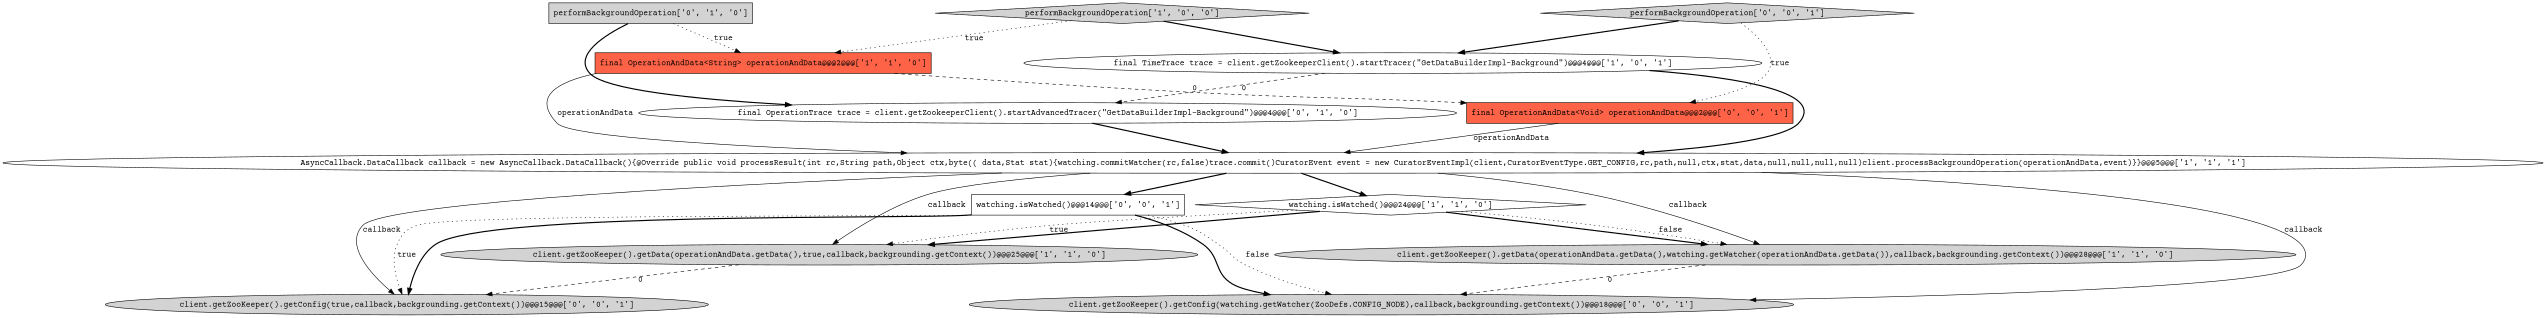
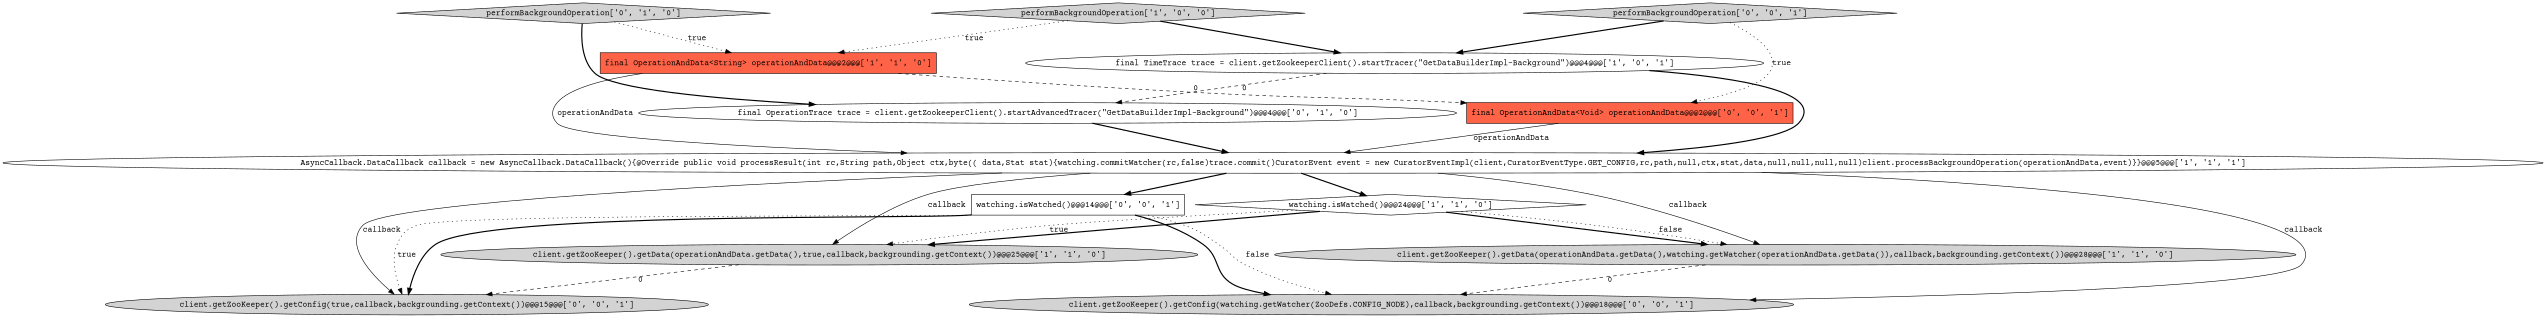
(651, 13) -> (584, 13)
